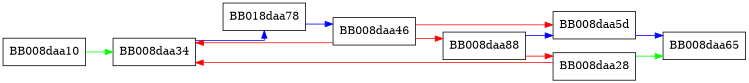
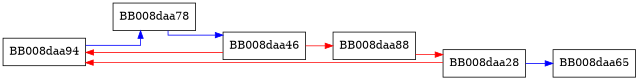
(264, 17) -> (154, 17)
(594, 25) -> none
(44, 52) -> none
(154, 52) -> (44, 52)
(645, 56) -> (535, 63)
